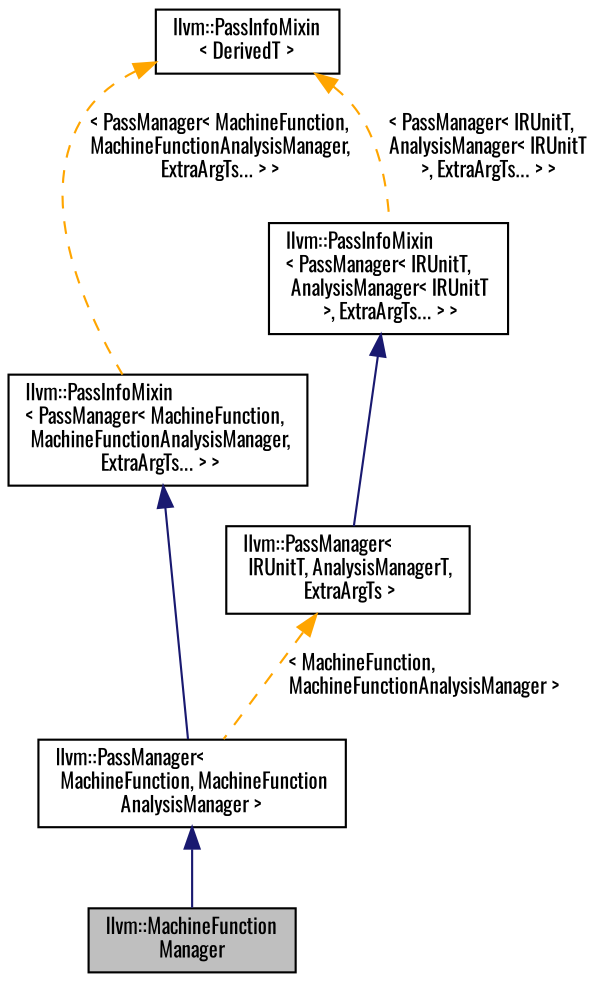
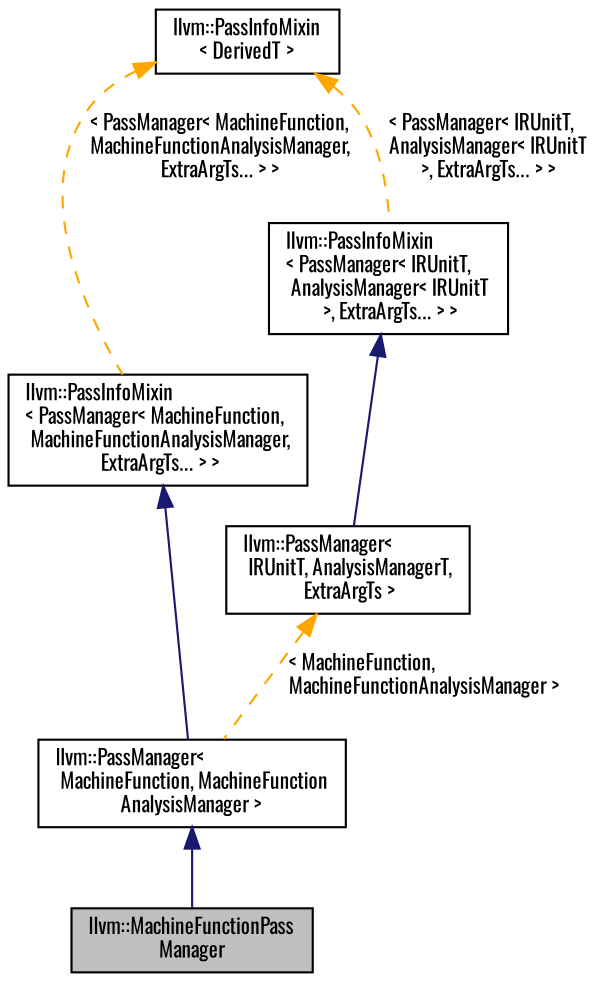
(192, 940) -> (192, 940)
